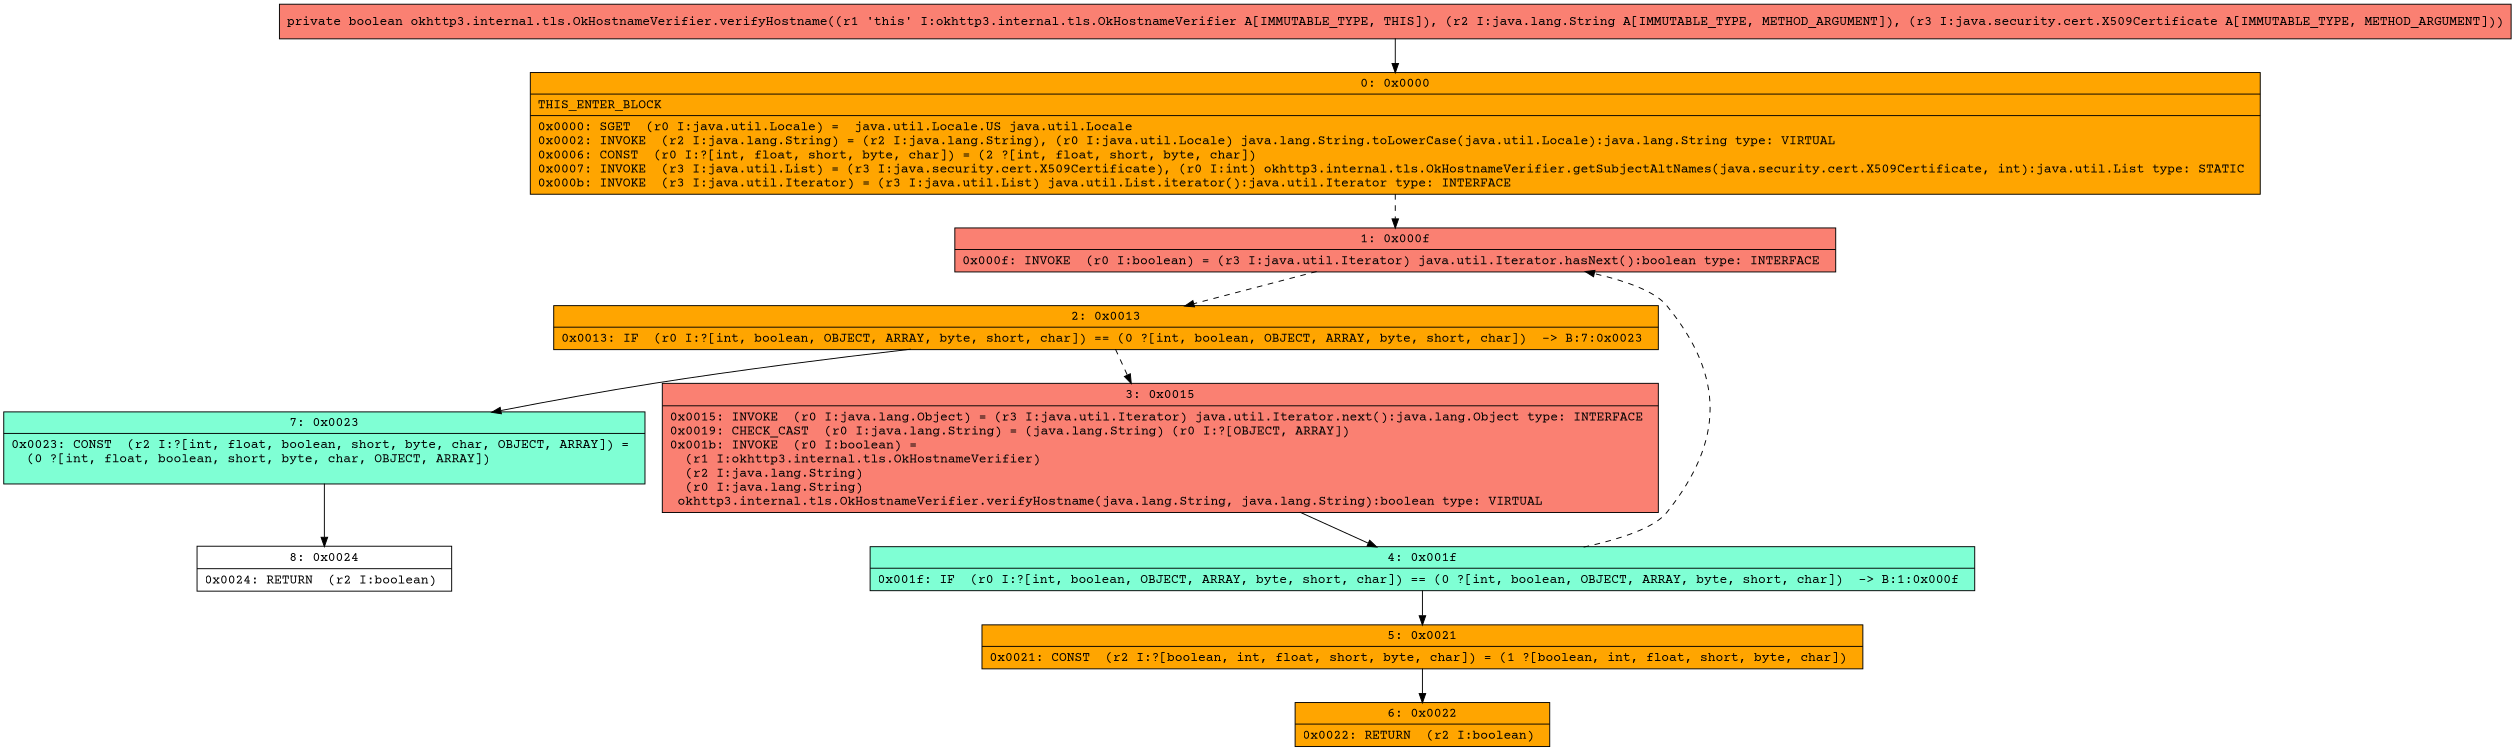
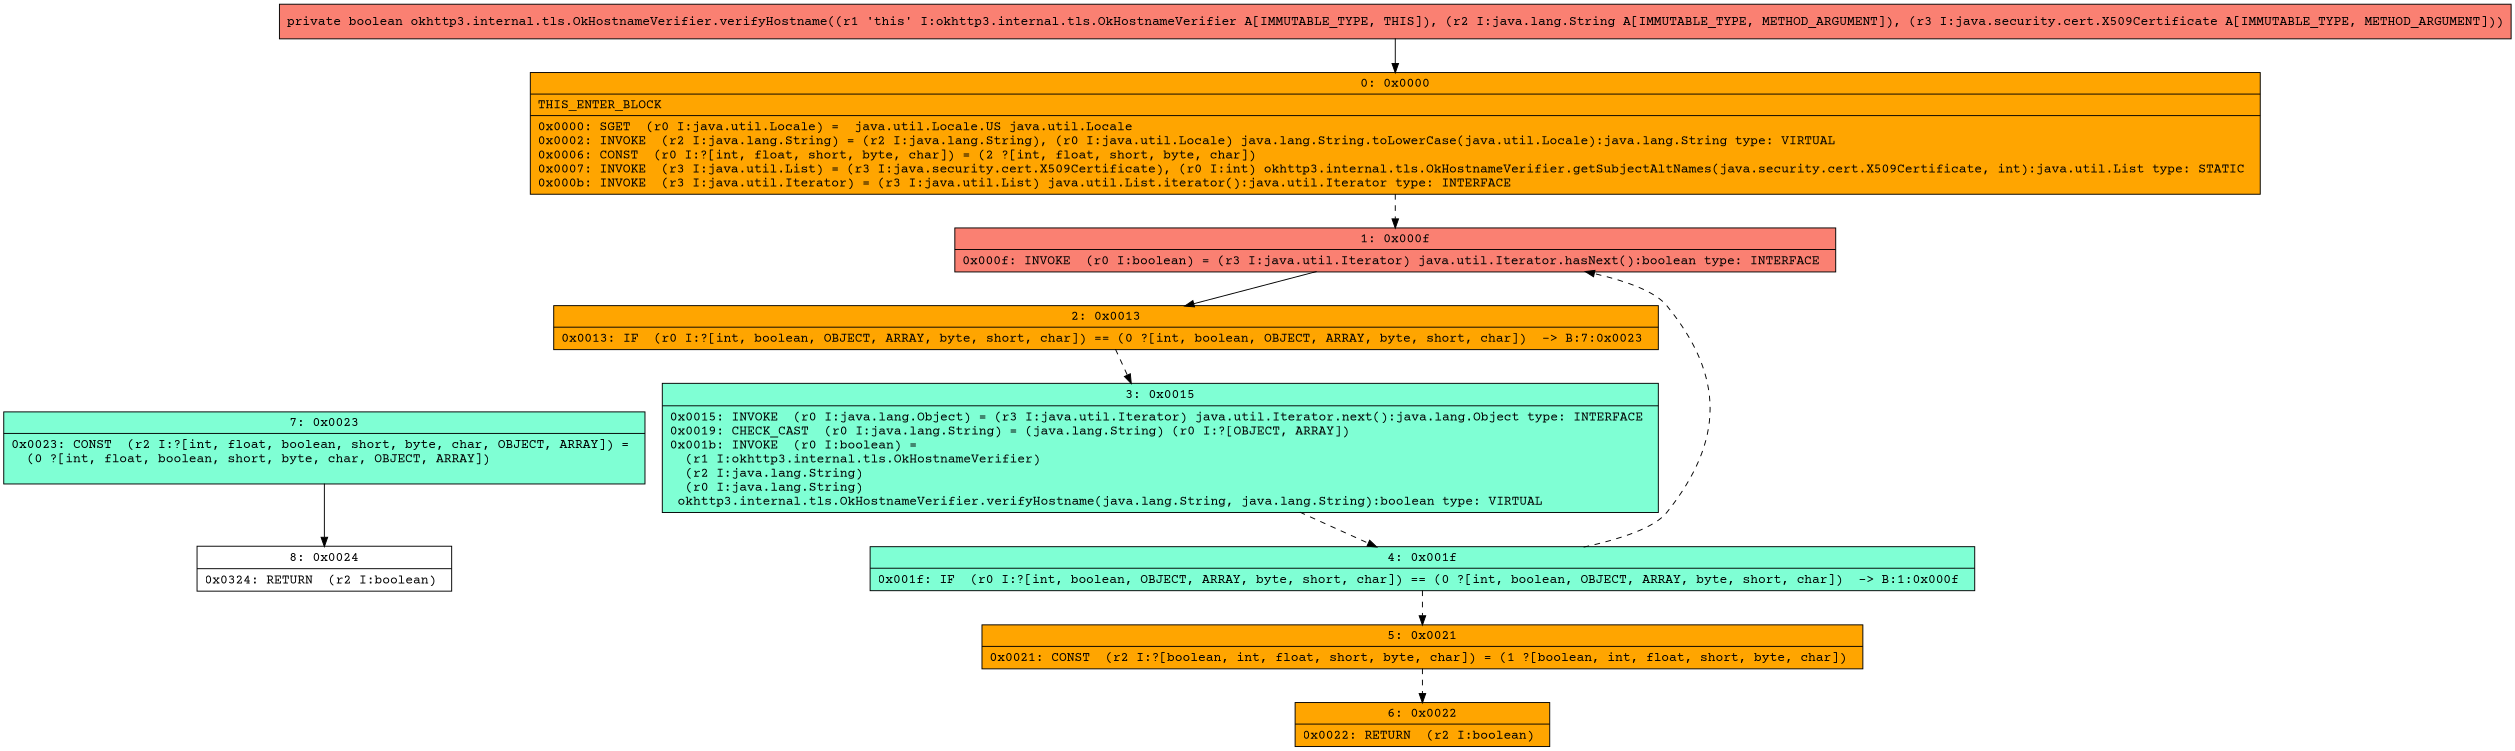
(1255, 288) -> (1255, 288)
(705, 376) -> none
(1160, 448) -> (1160, 448)
(1334, 528) -> (1334, 528)
(324, 579) -> (324, 579)
(1422, 603) -> (1422, 603)
(1422, 681) -> (1422, 681)
